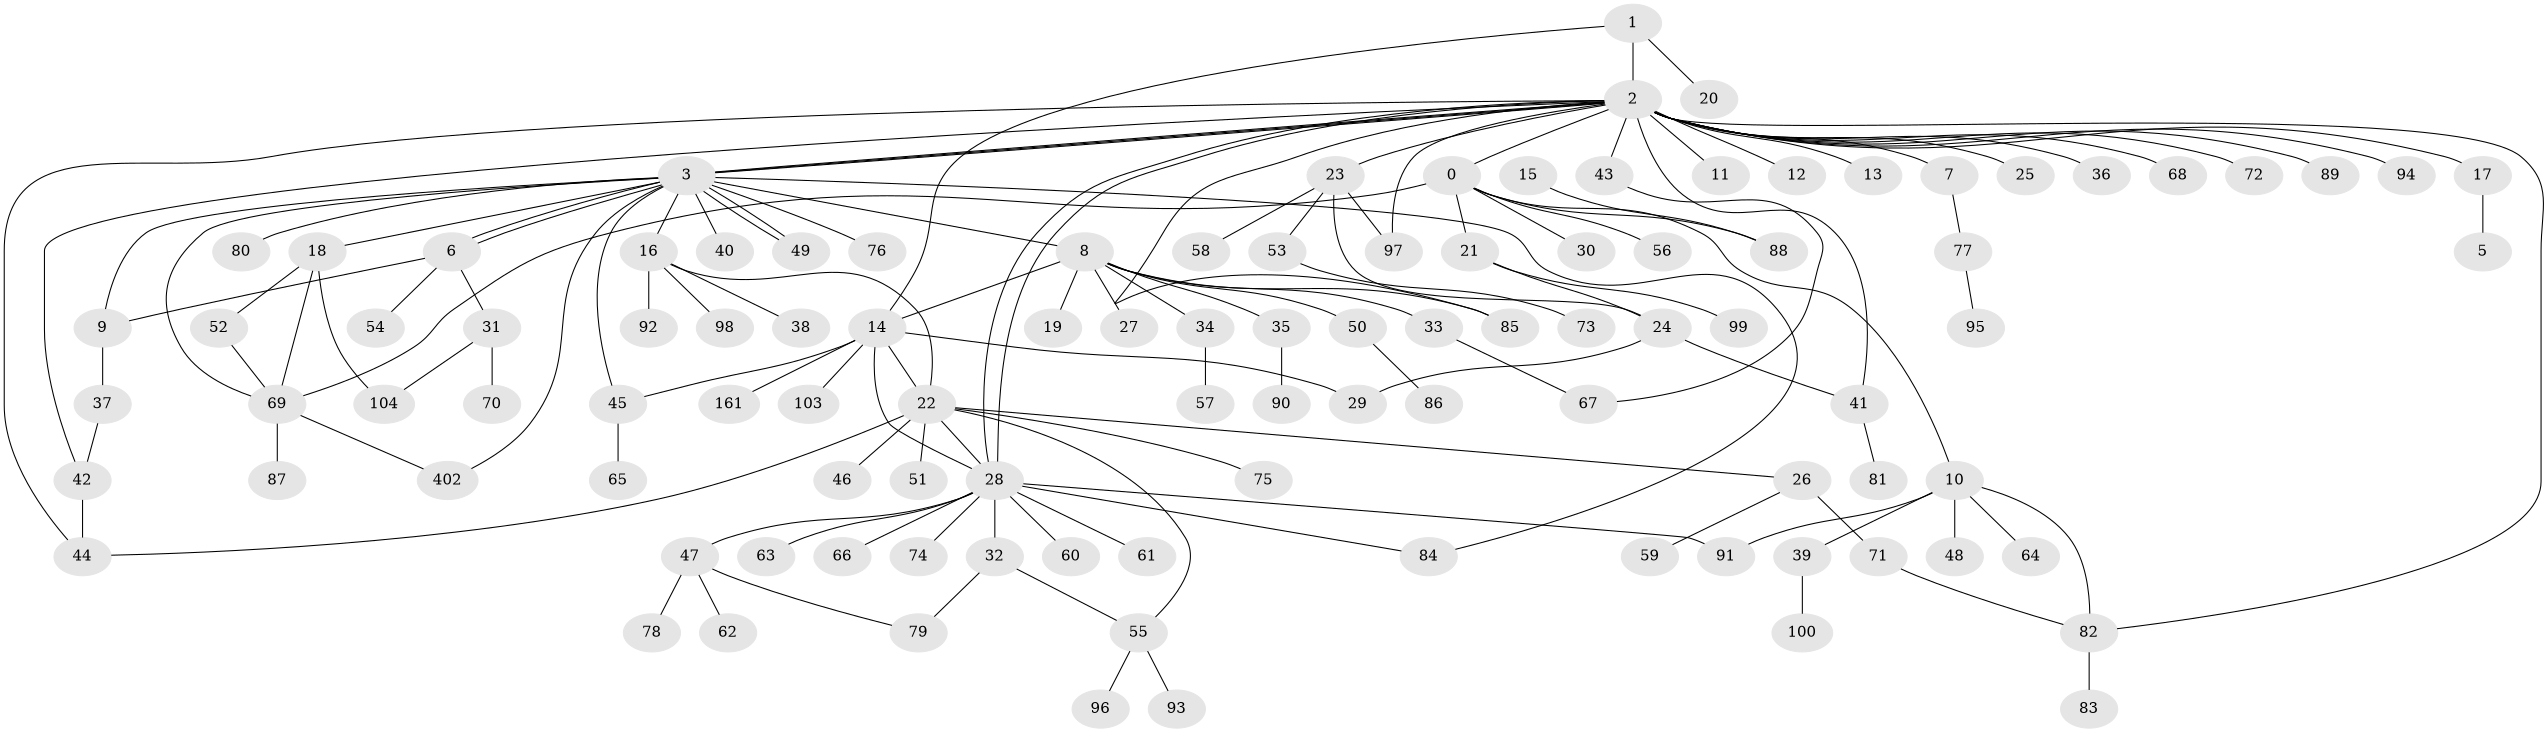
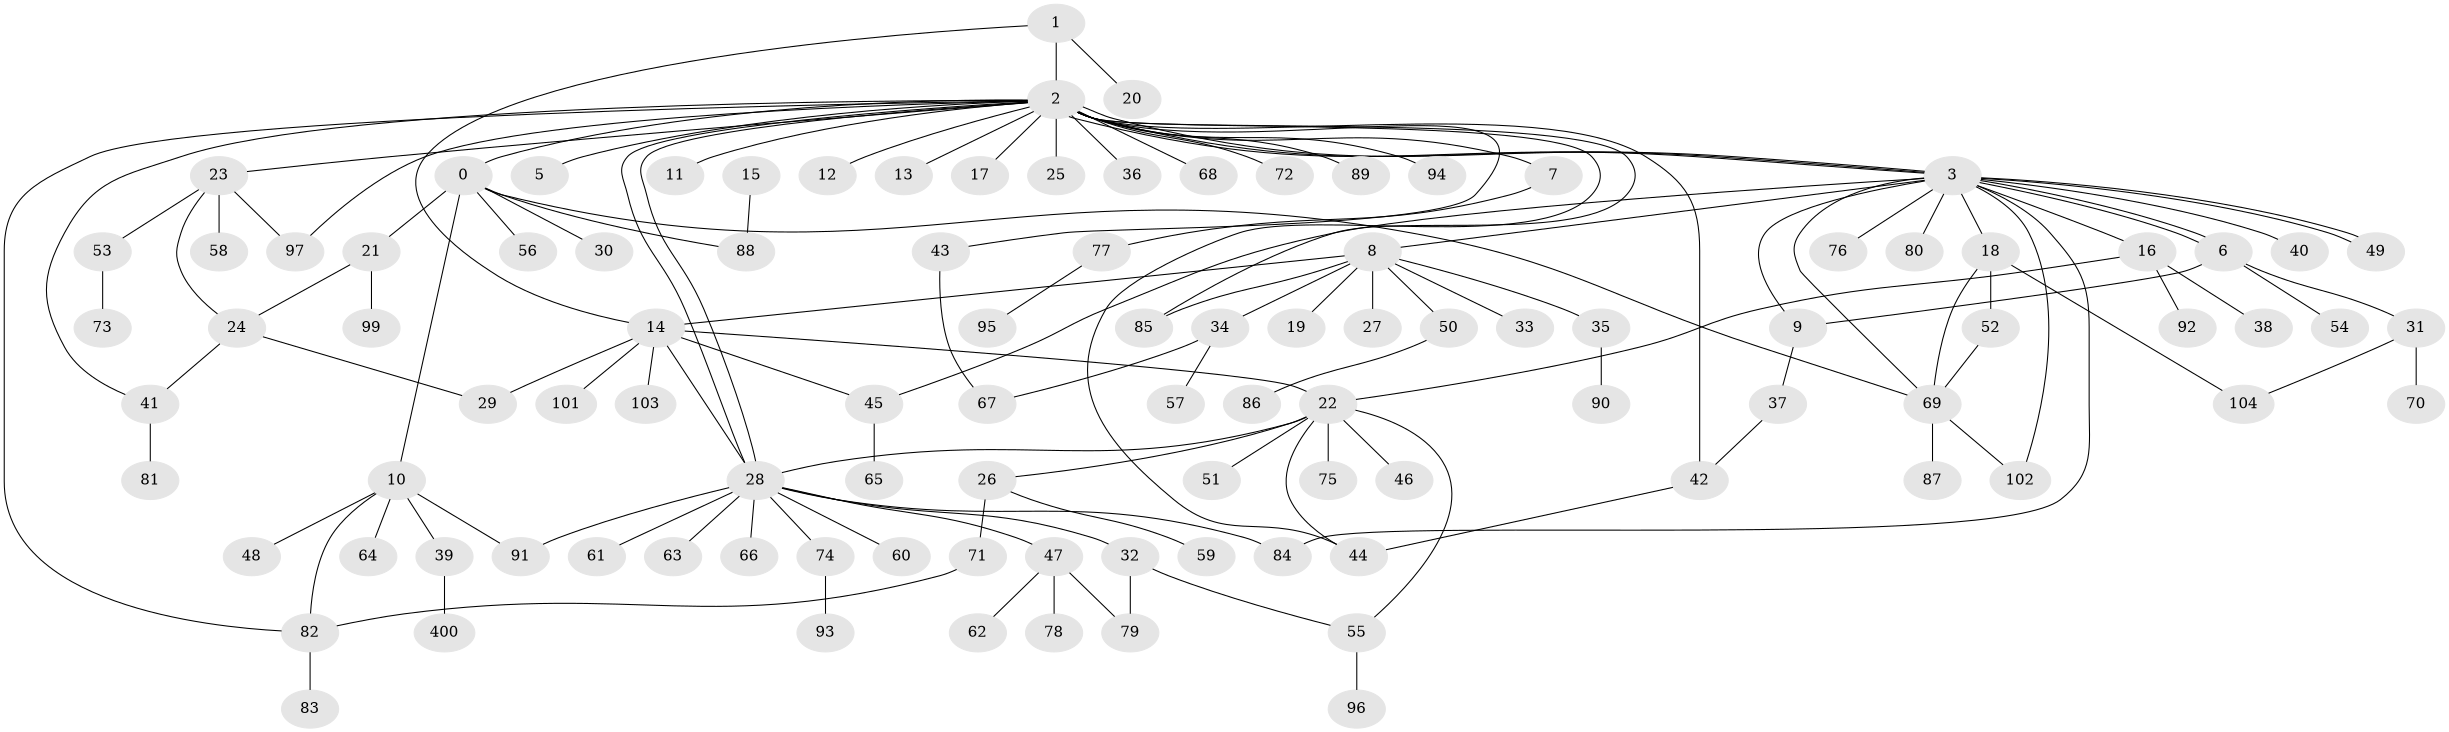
(2483, 214) -> (793, 119)
(725, 328) -> none
(1498, 360) -> (1107, 372)
(729, 404) -> (566, 404)
(448, 480) -> (2020, 480)
(1802, 633) -> (444, 633)
(1158, 671) -> (826, 591)
